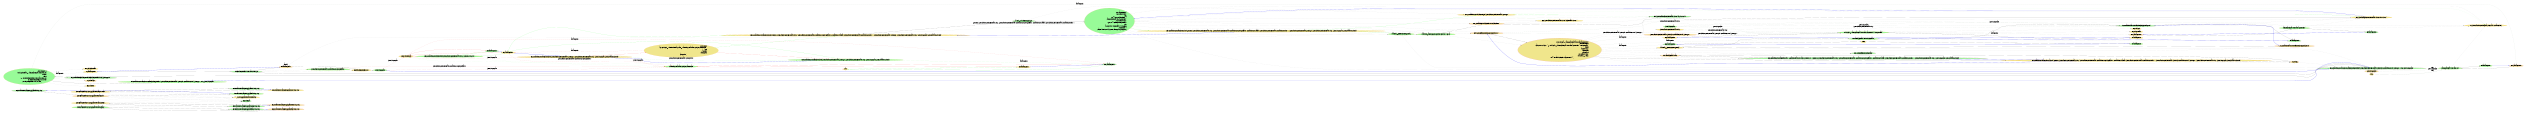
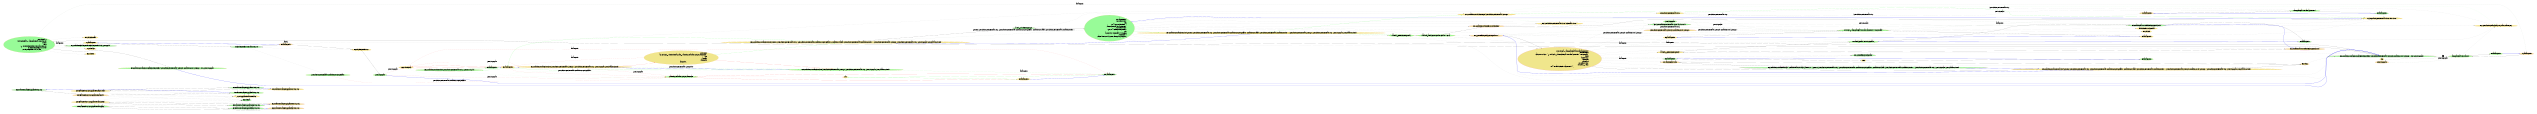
none -> (1988, 8)
(2136, 32) -> (2147, 28)
